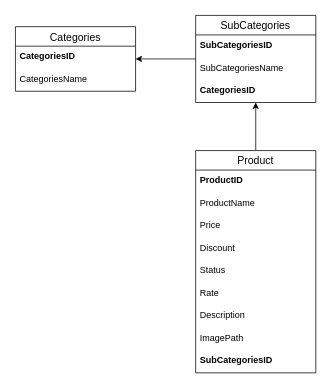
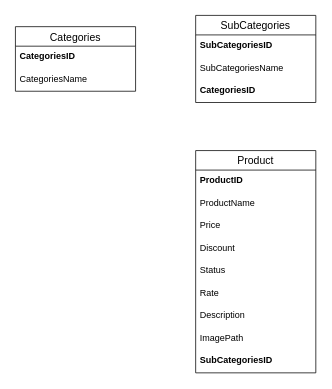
(142, 59) -> none
(255, 129) -> none
